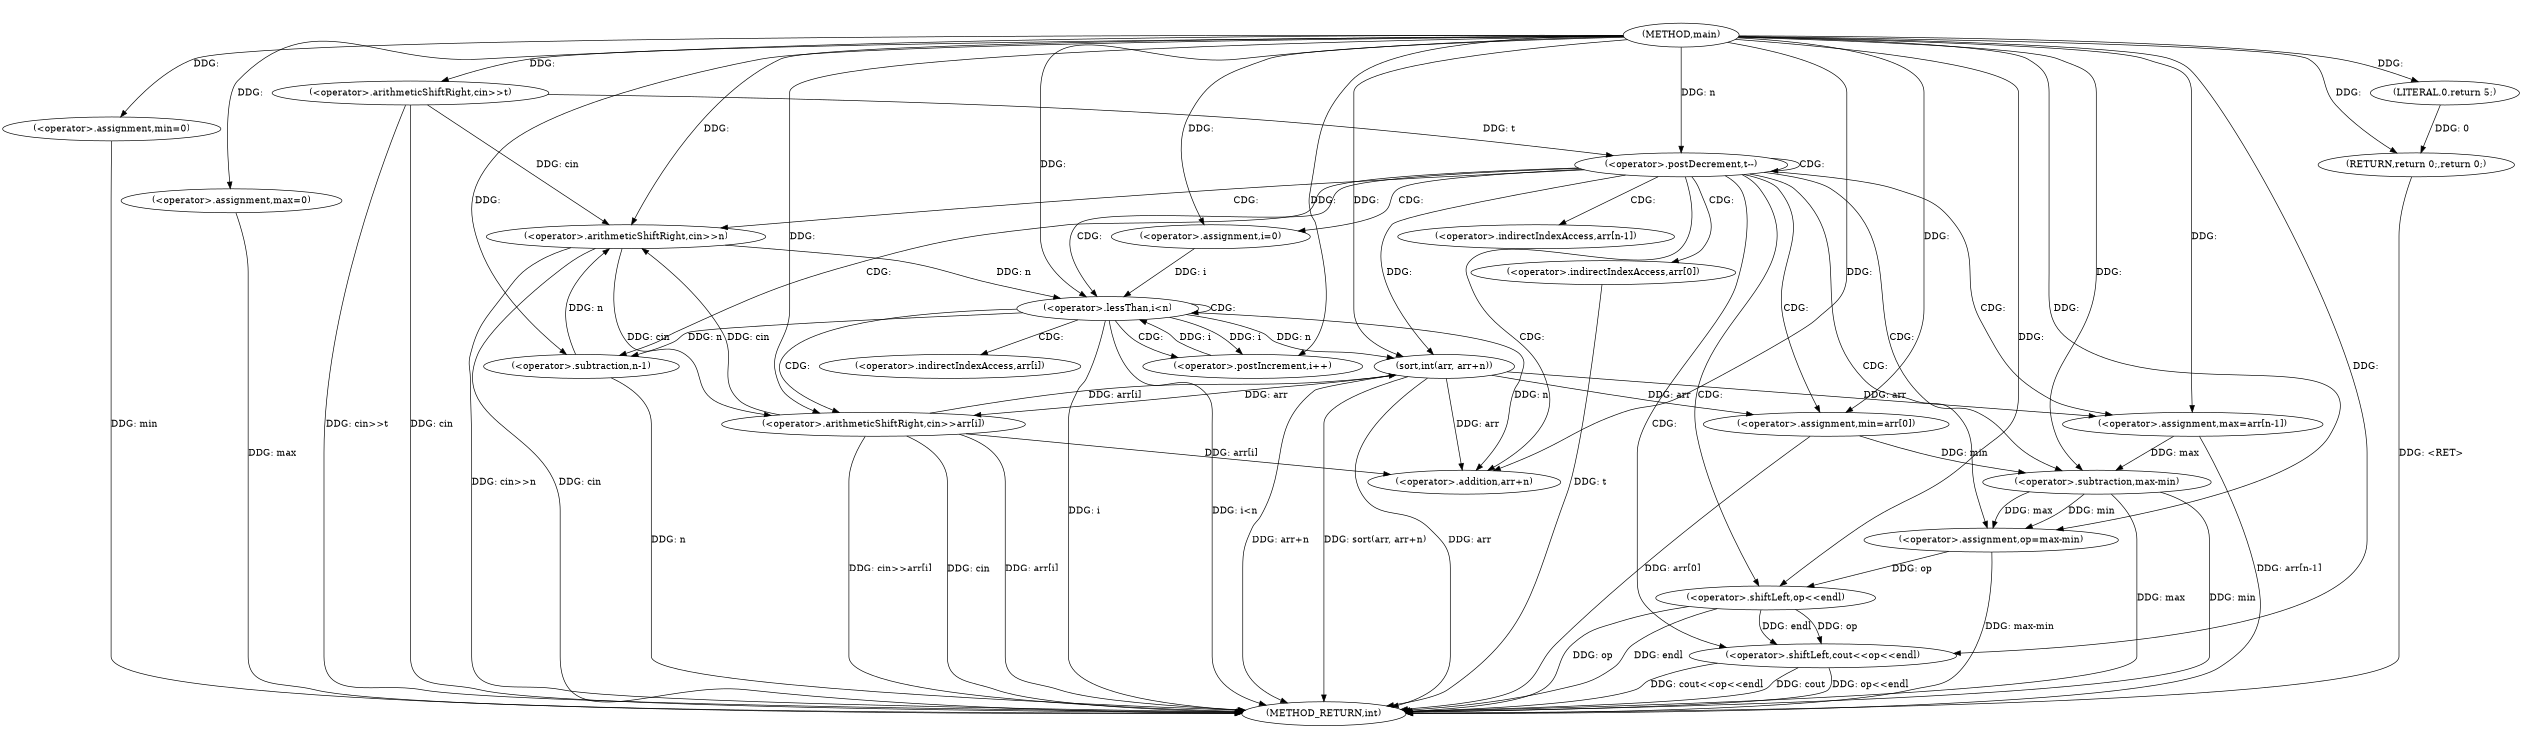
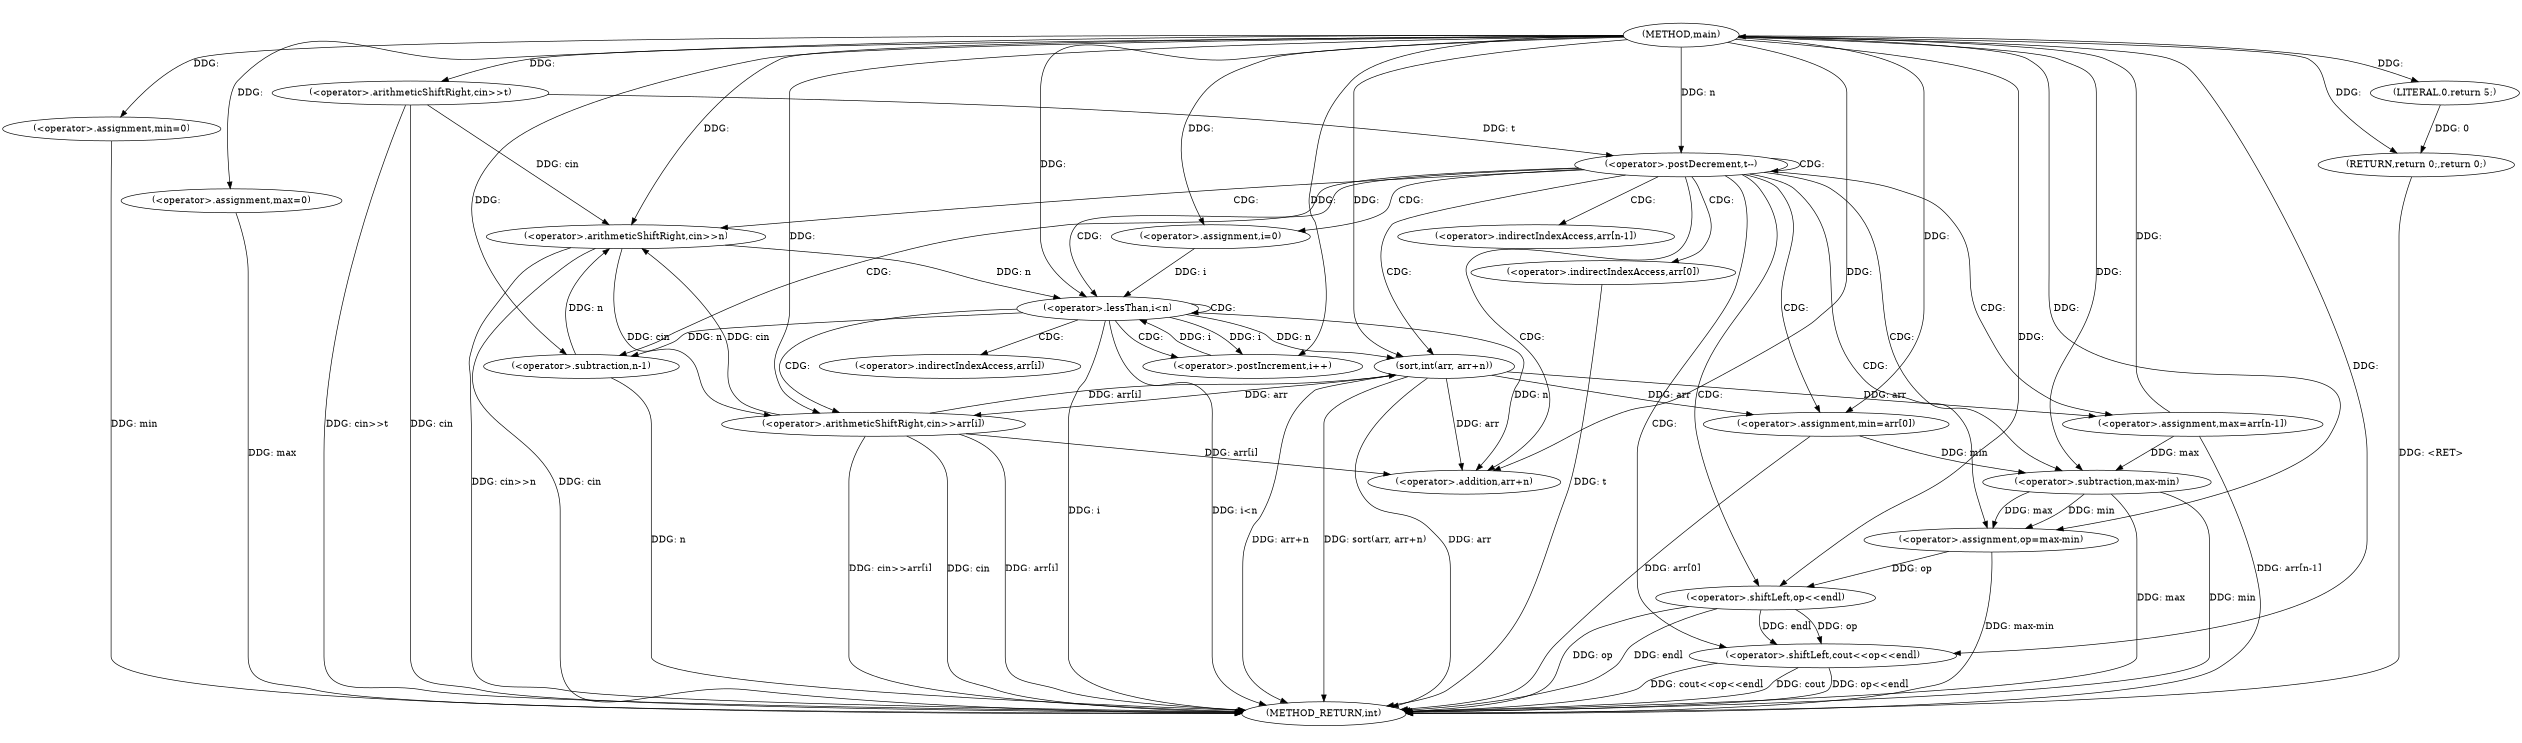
(2149, 60) -> (2115, 64)
(1401, 273) -> (1401, 273)
